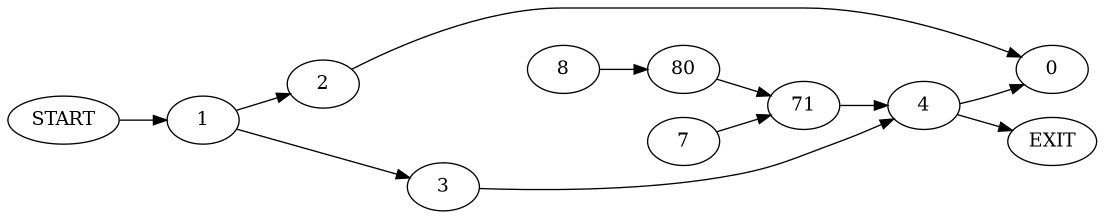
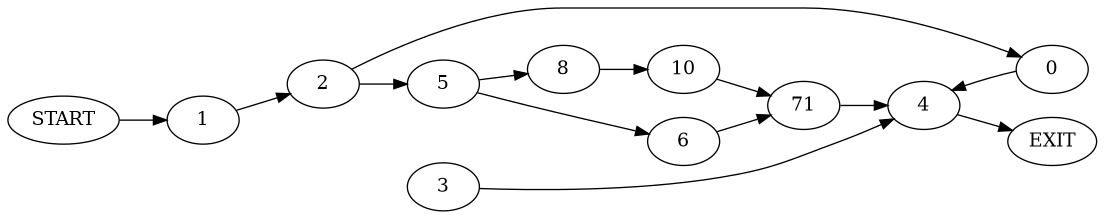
(684, 69) -> (684, 69)
none -> (443, 84)
(986, 97) -> (990, 78)
(684, 141) -> (684, 141)
(317, 152) -> none
